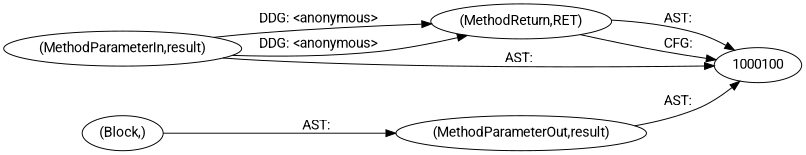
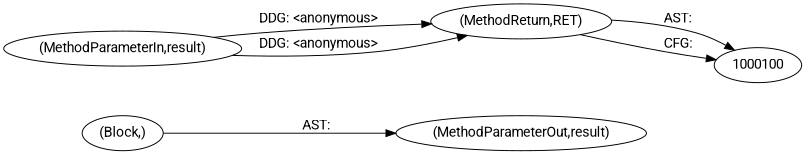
(464, 66) -> none
(686, 113) -> none
